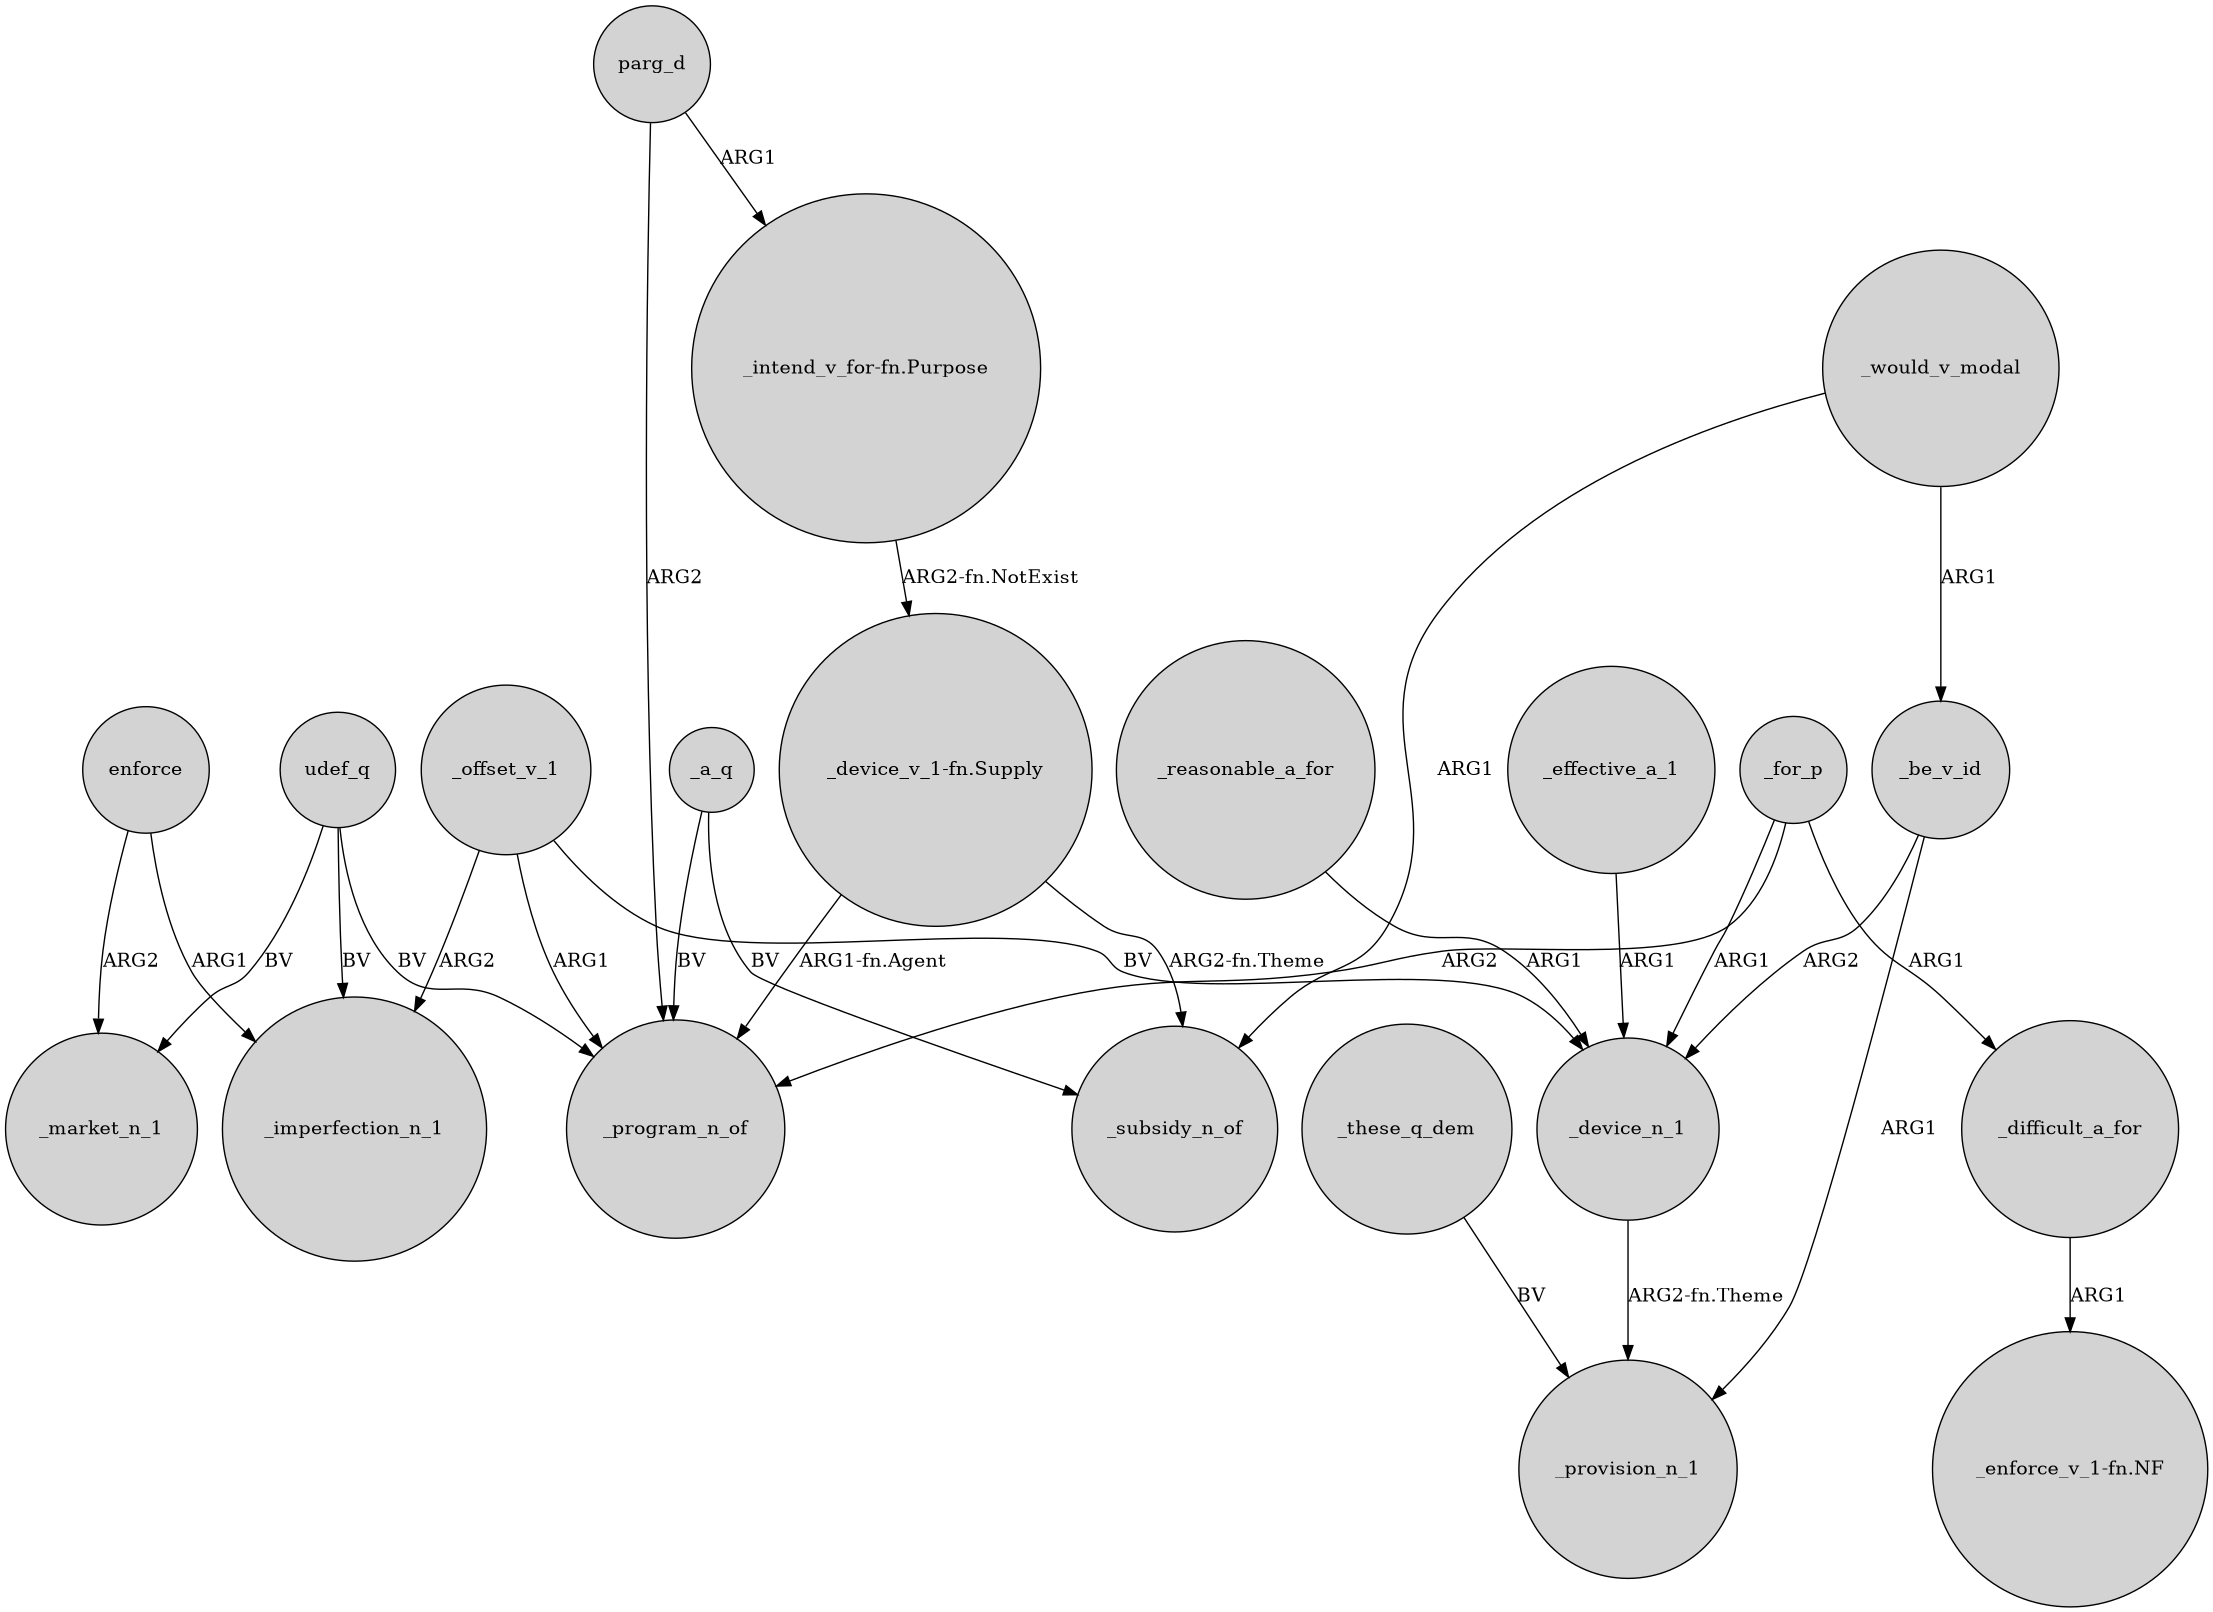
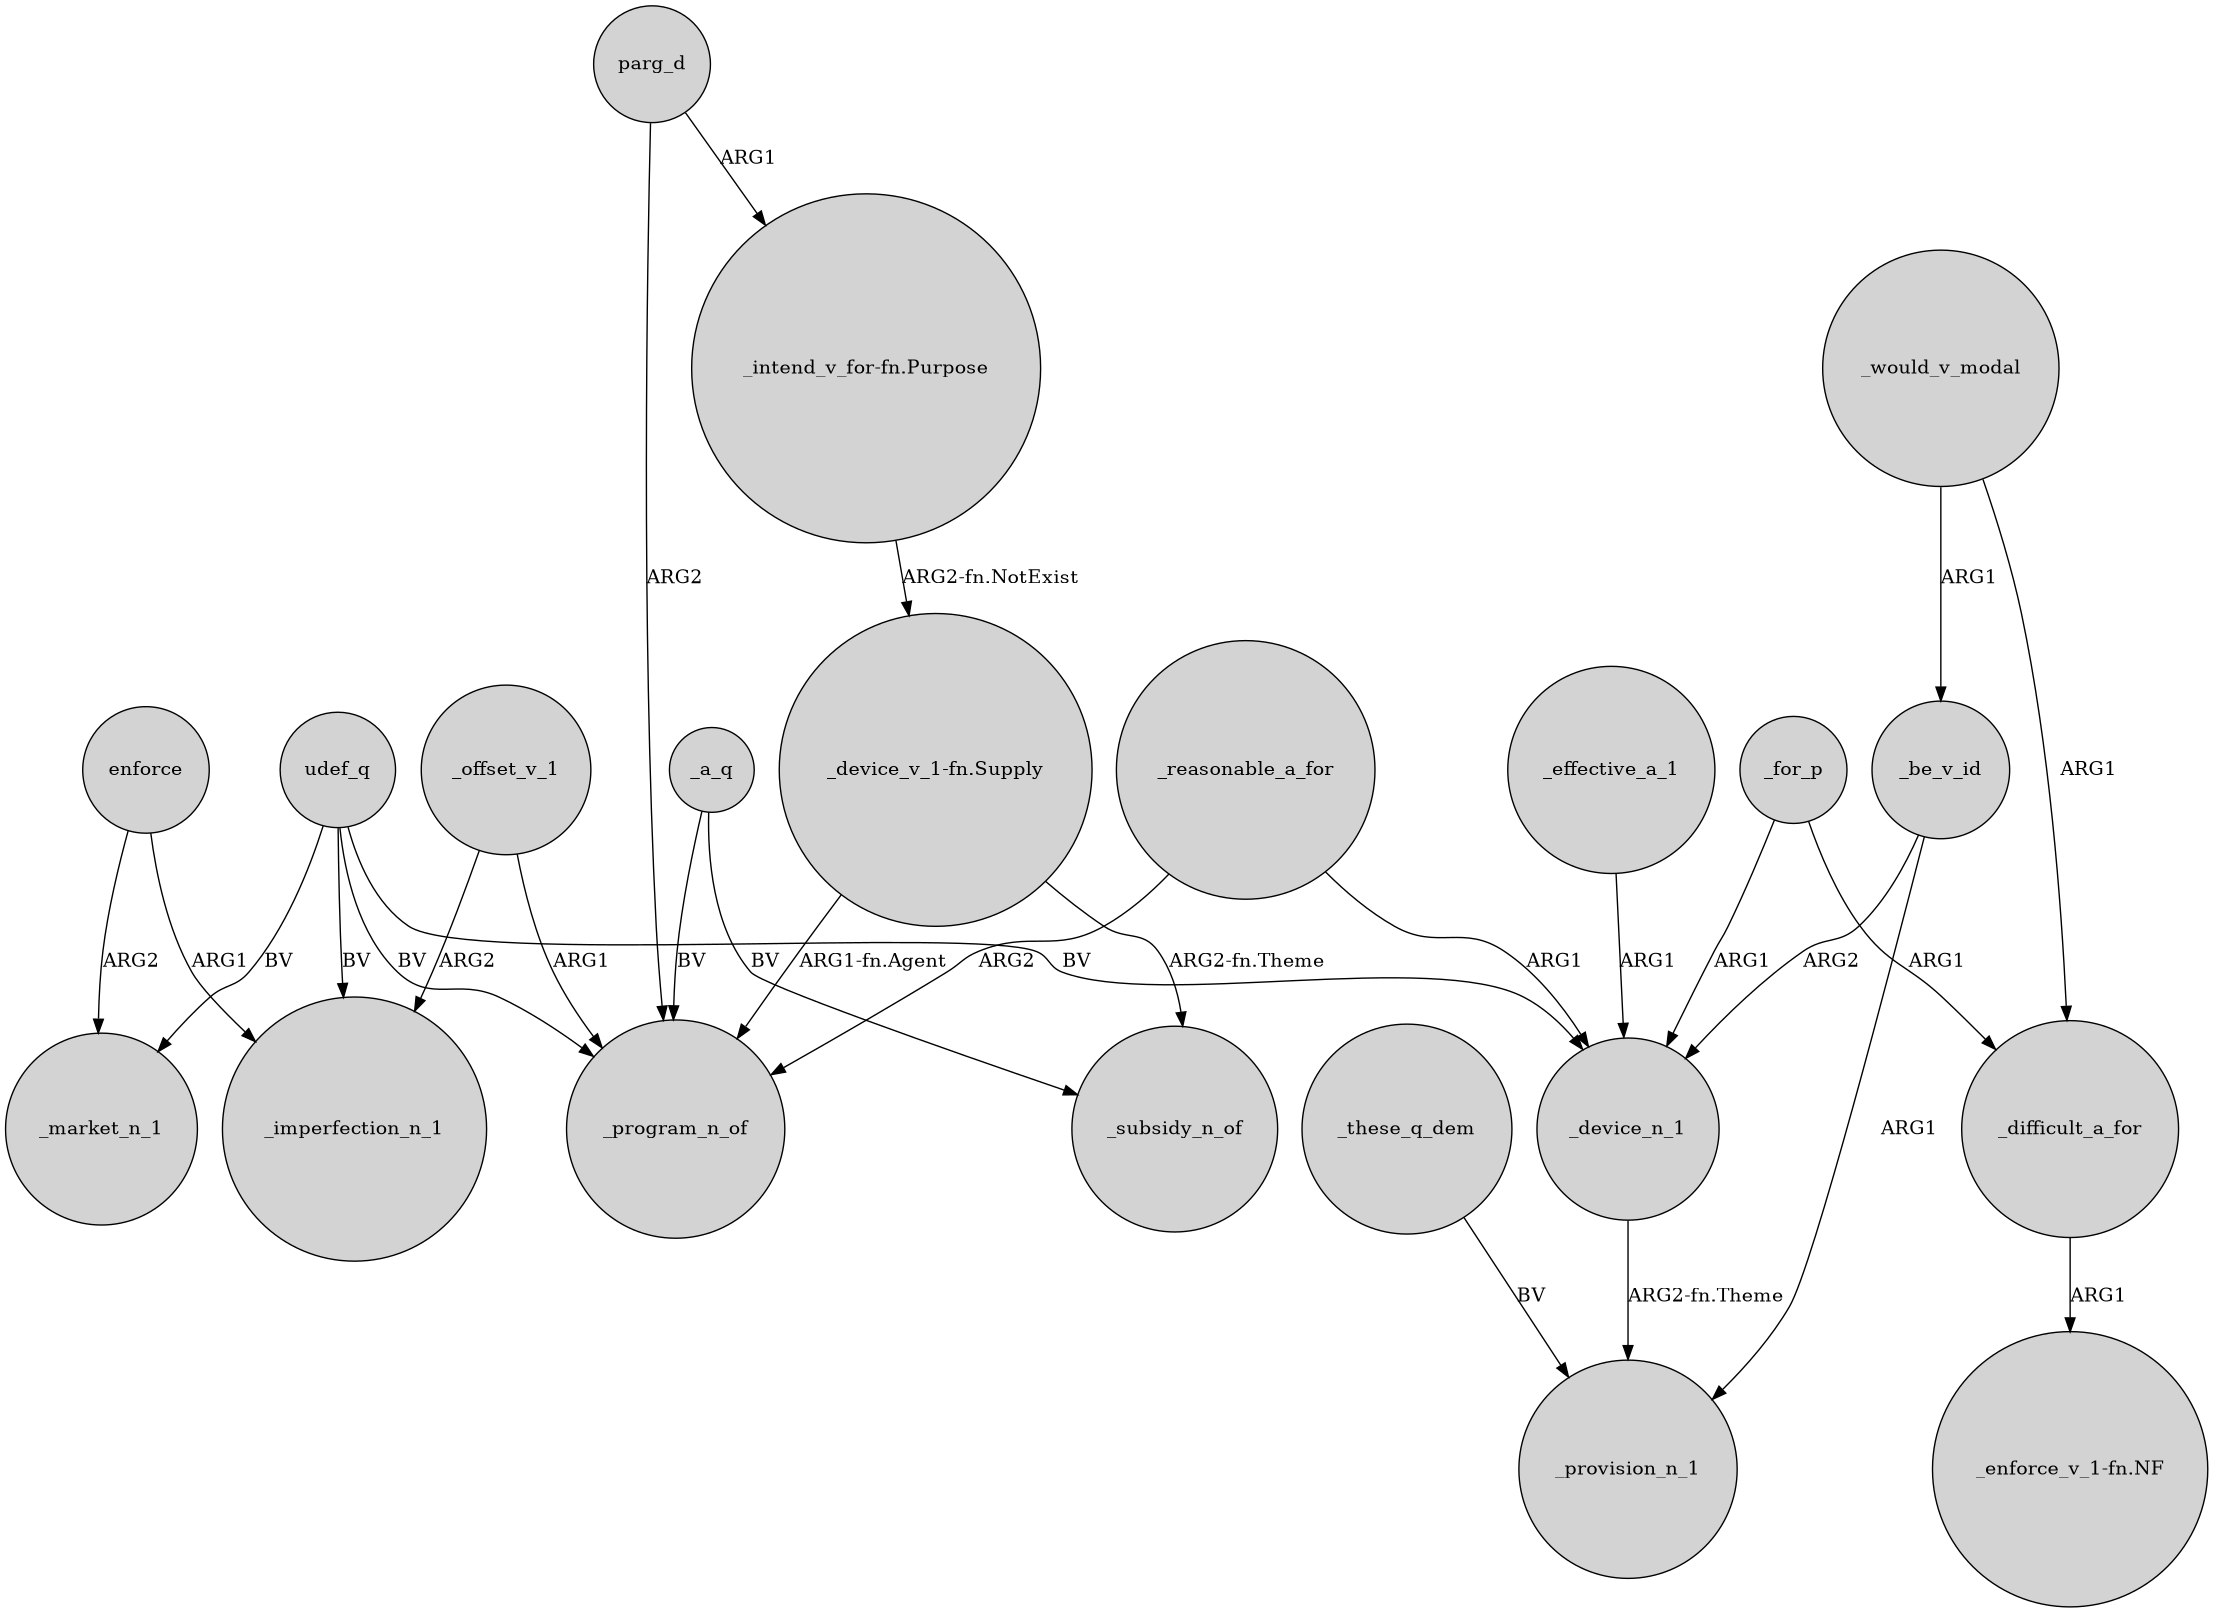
(1425, 636) -> (2043, 739)
(1060, 943) -> (944, 943)
(1368, 966) -> (972, 954)
